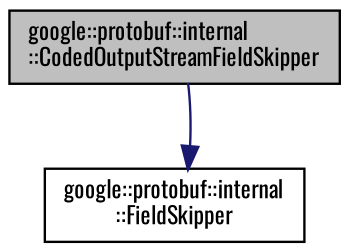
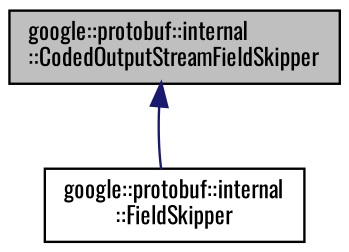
(190, 114) -> (159, 138)
